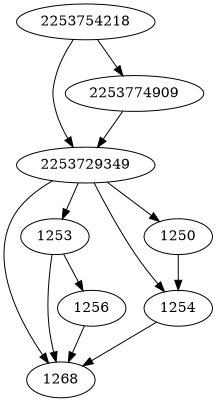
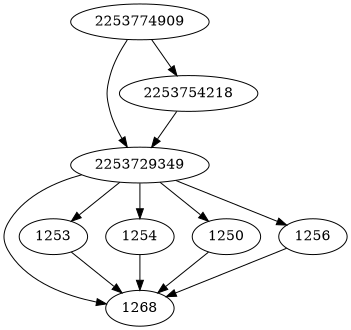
(107, 54) -> (161, 54)
(71, 268) -> (226, 201)
(178, 268) -> (187, 269)
